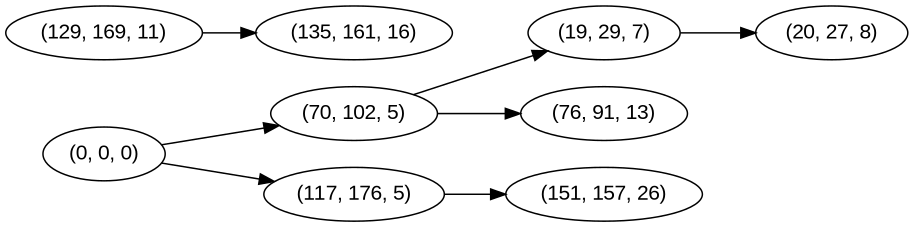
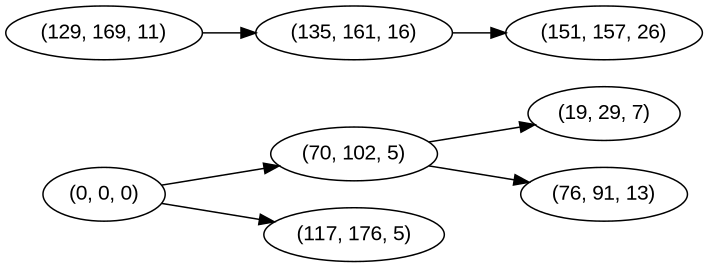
(832, 33) -> none
(468, 194) -> (472, 33)
